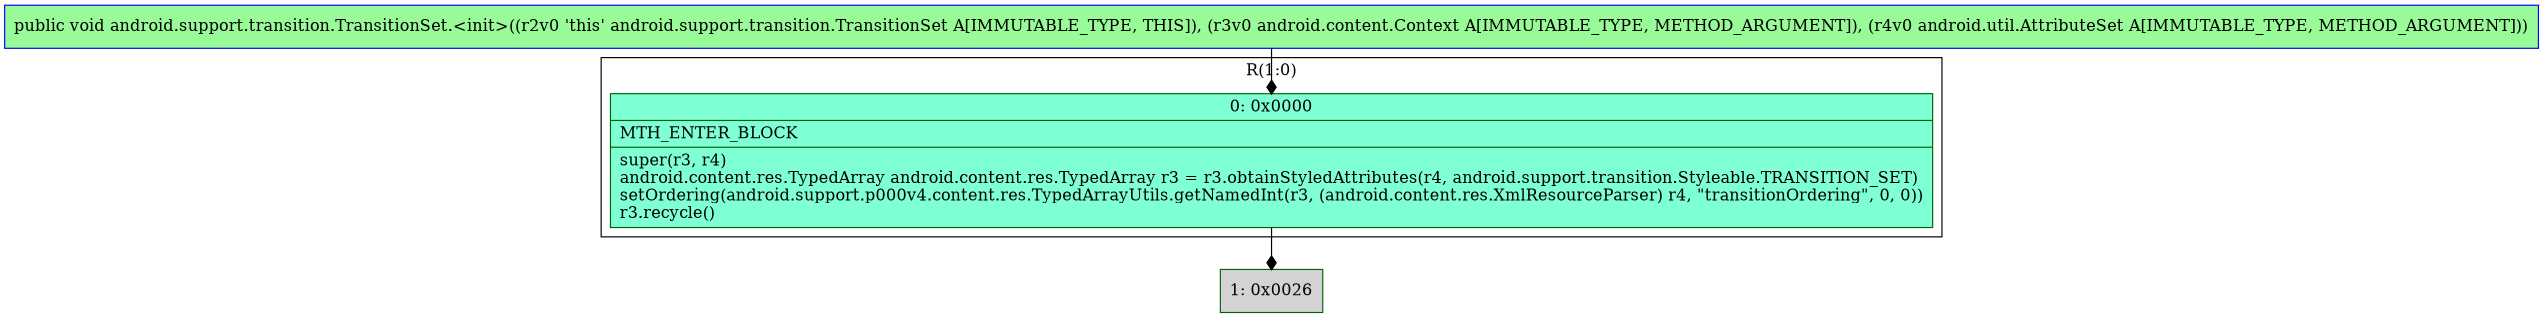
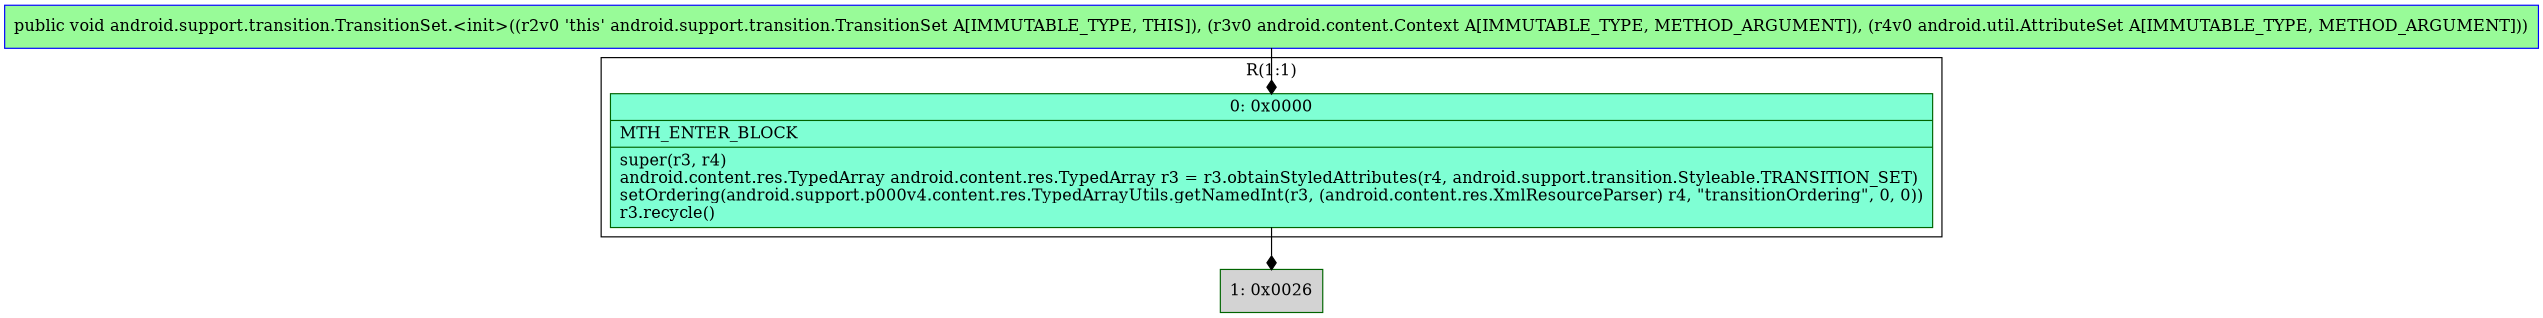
(1272, 71) -> (1272, 71)
